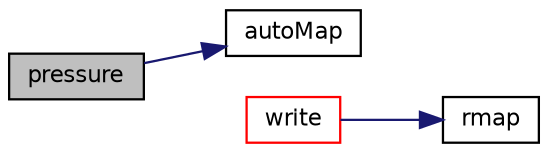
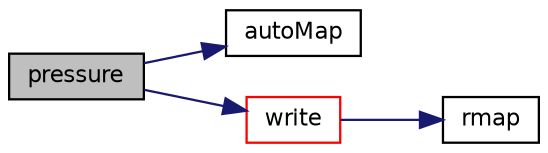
none -> (184, 98)
